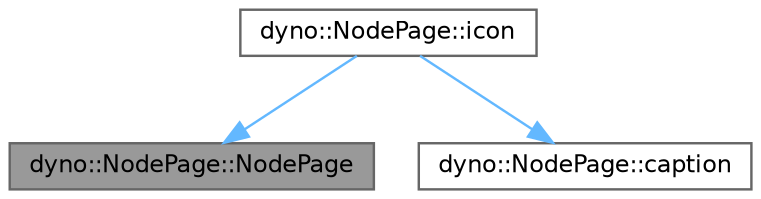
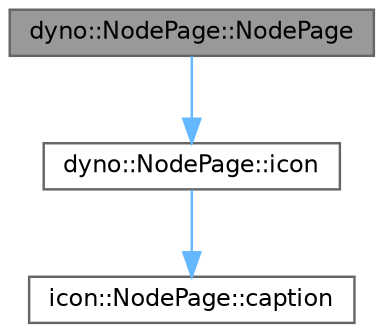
(301, 93) -> (192, 88)
(585, 166) -> (192, 300)
